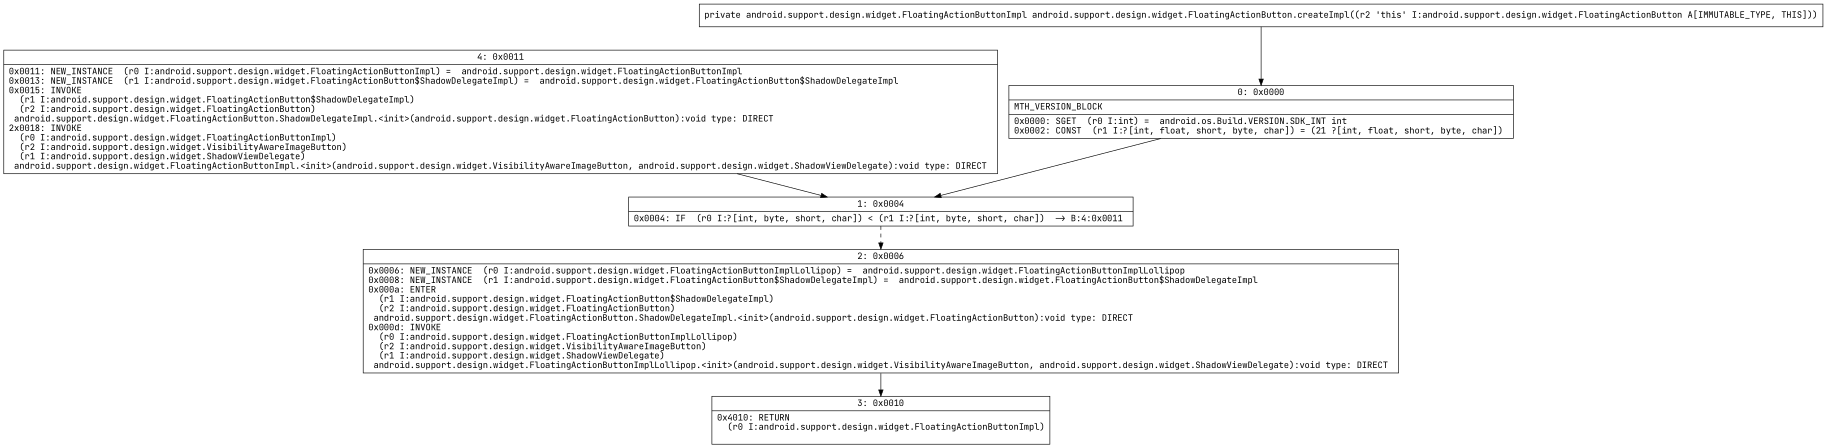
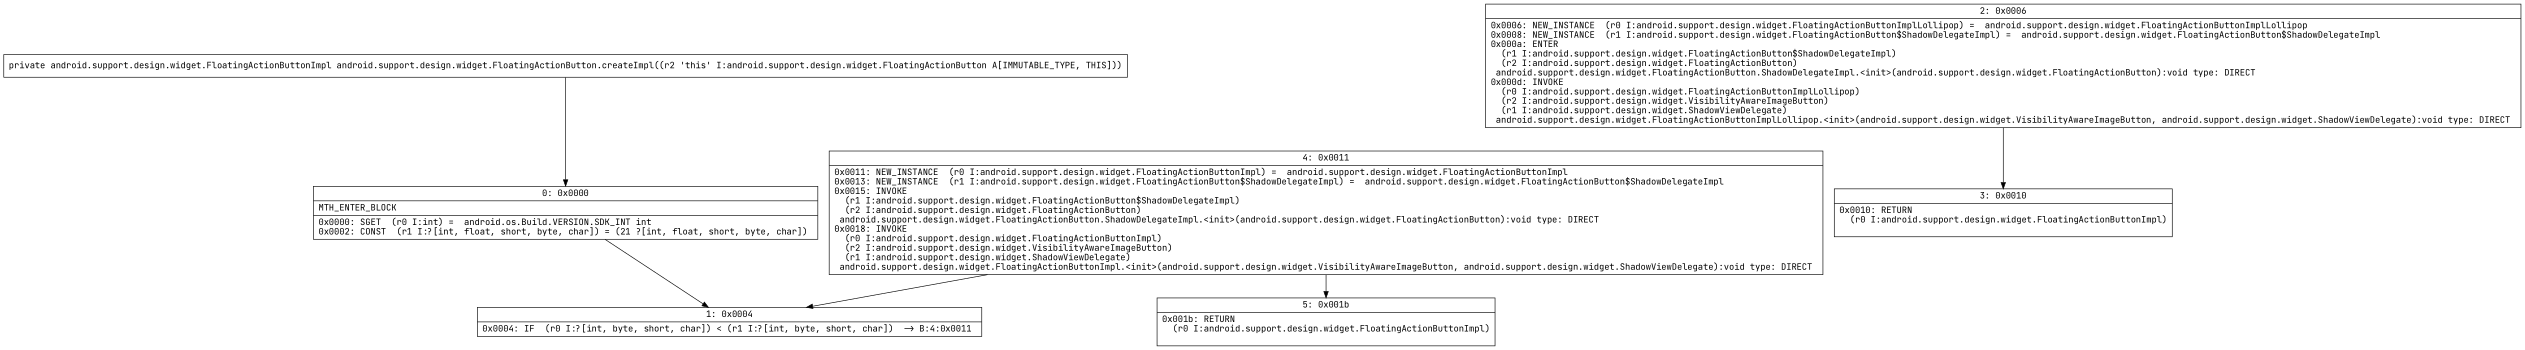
(1058, 107) -> (358, 208)
(51, 128) -> (876, 229)
(881, 234) -> none
none -> (1326, 322)
(759, 418) -> (1881, 210)
